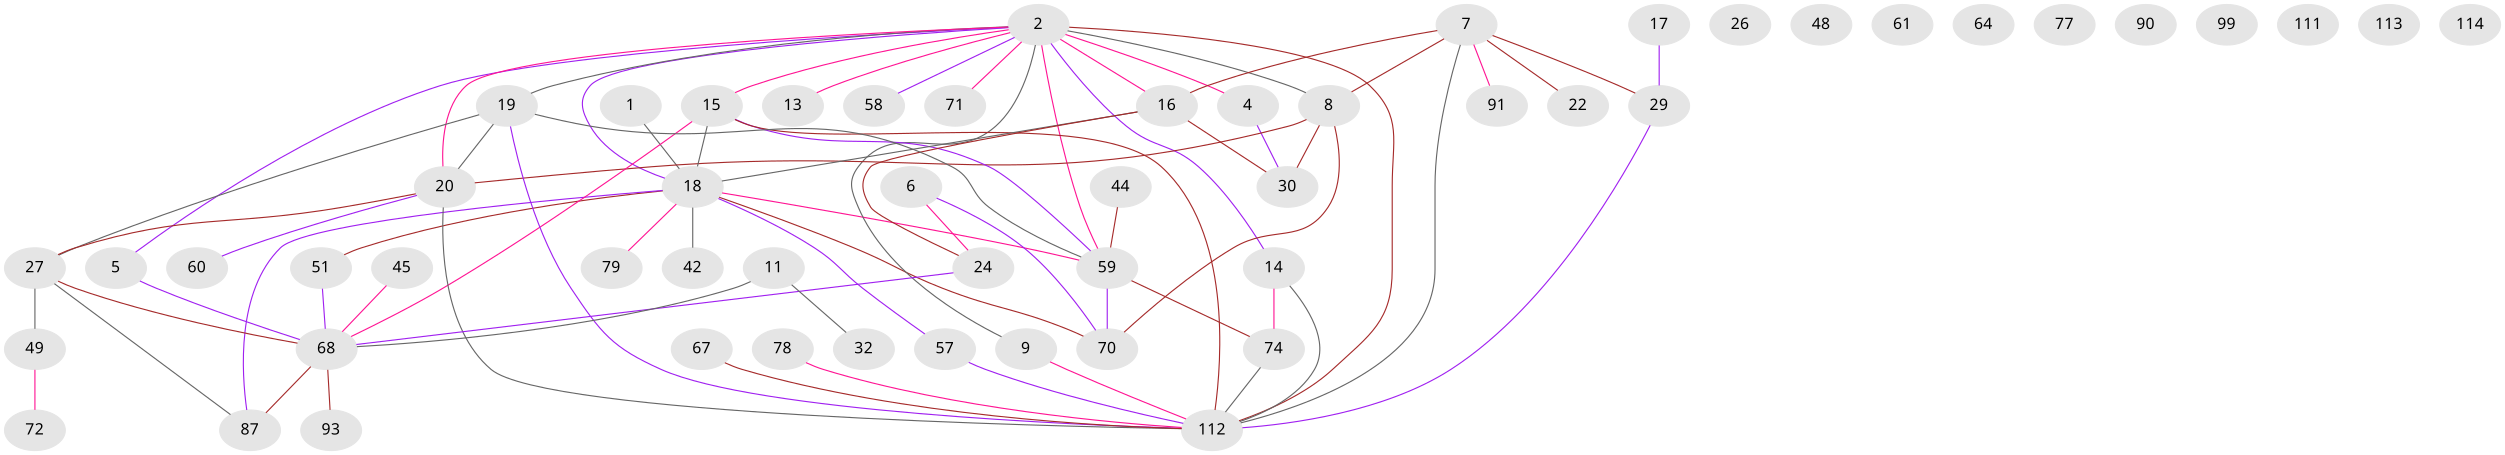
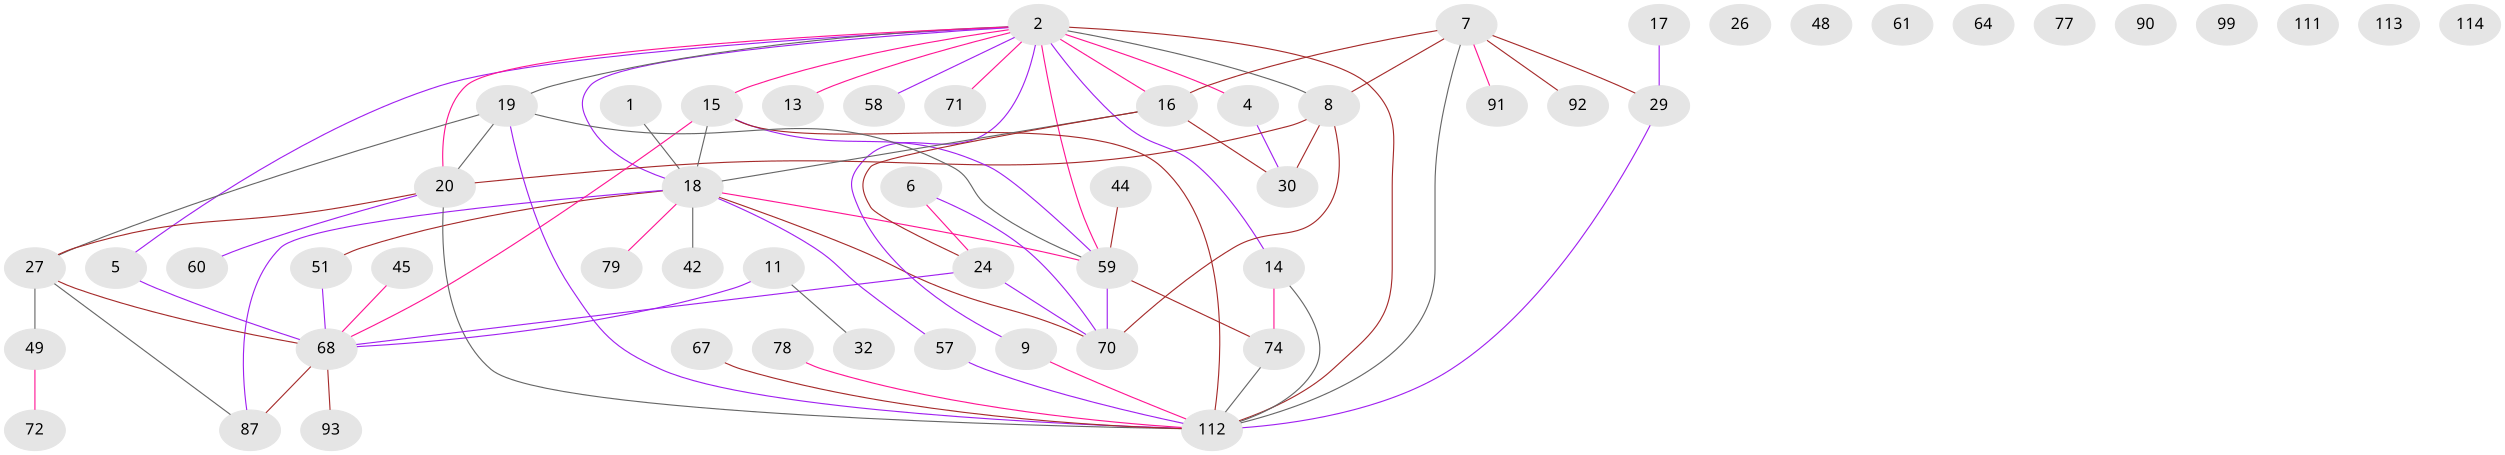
(1578, 106) -> (1578, 106)
(853, 177) -> (853, 177)
none -> (1045, 309)
(556, 326) -> (556, 326)
